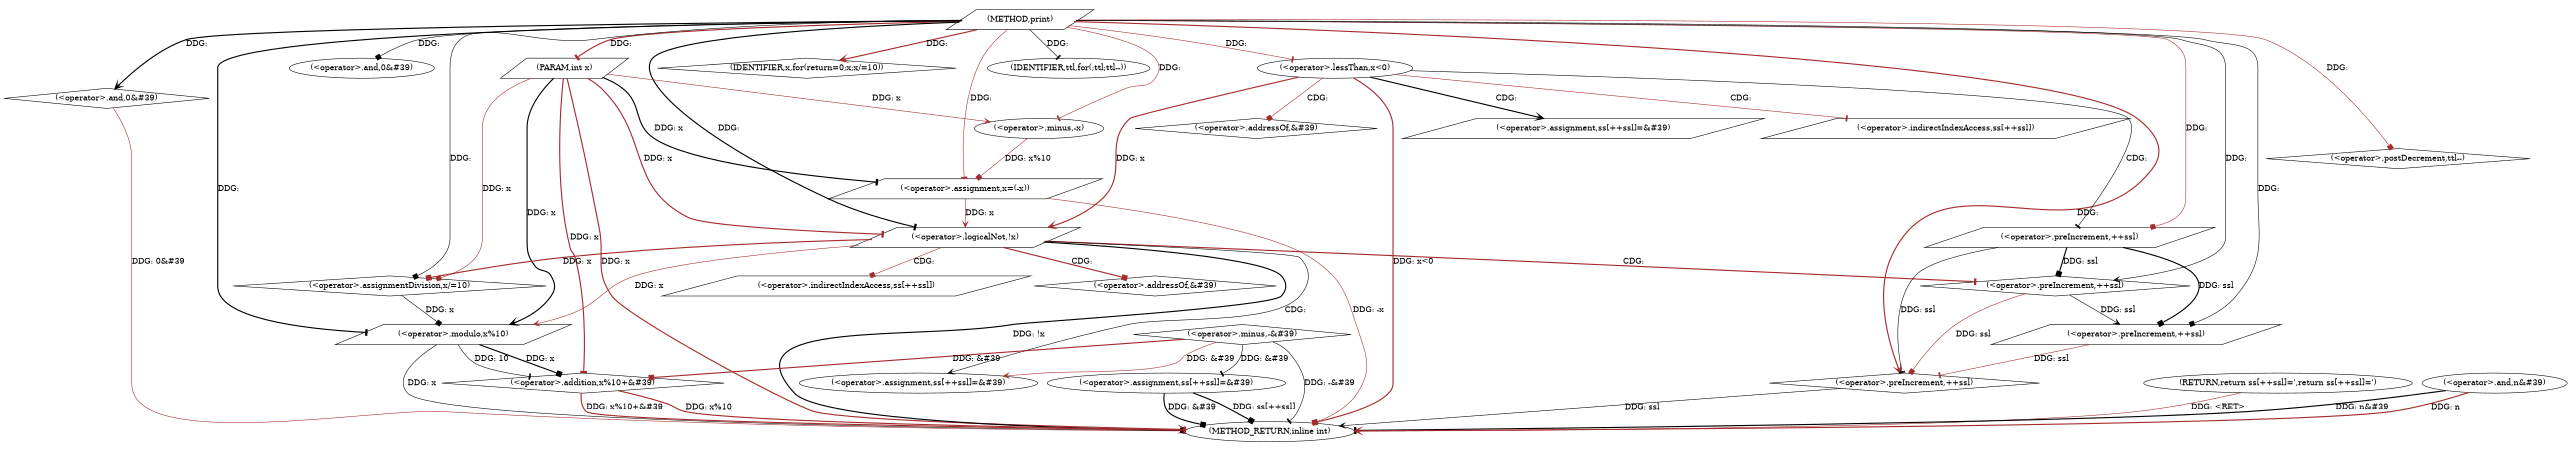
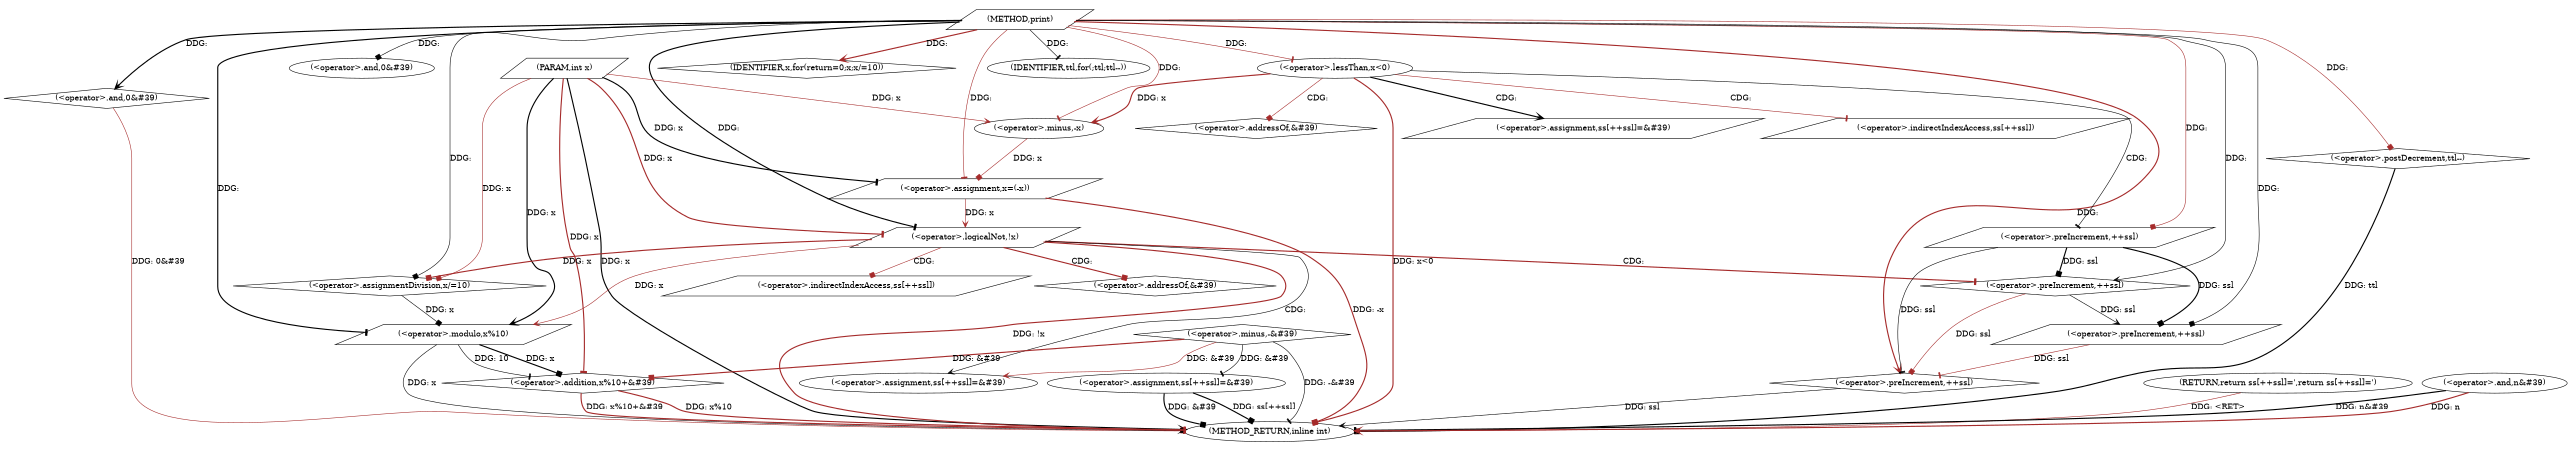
(767, 27) -> none
(1144, 114) -> (1176, 82)
(1028, 159) -> (1028, 159)
(1279, 243) -> (1279, 243)
(948, 330) -> (948, 330)
(773, 393) -> (773, 393)
none -> (1931, 406)
